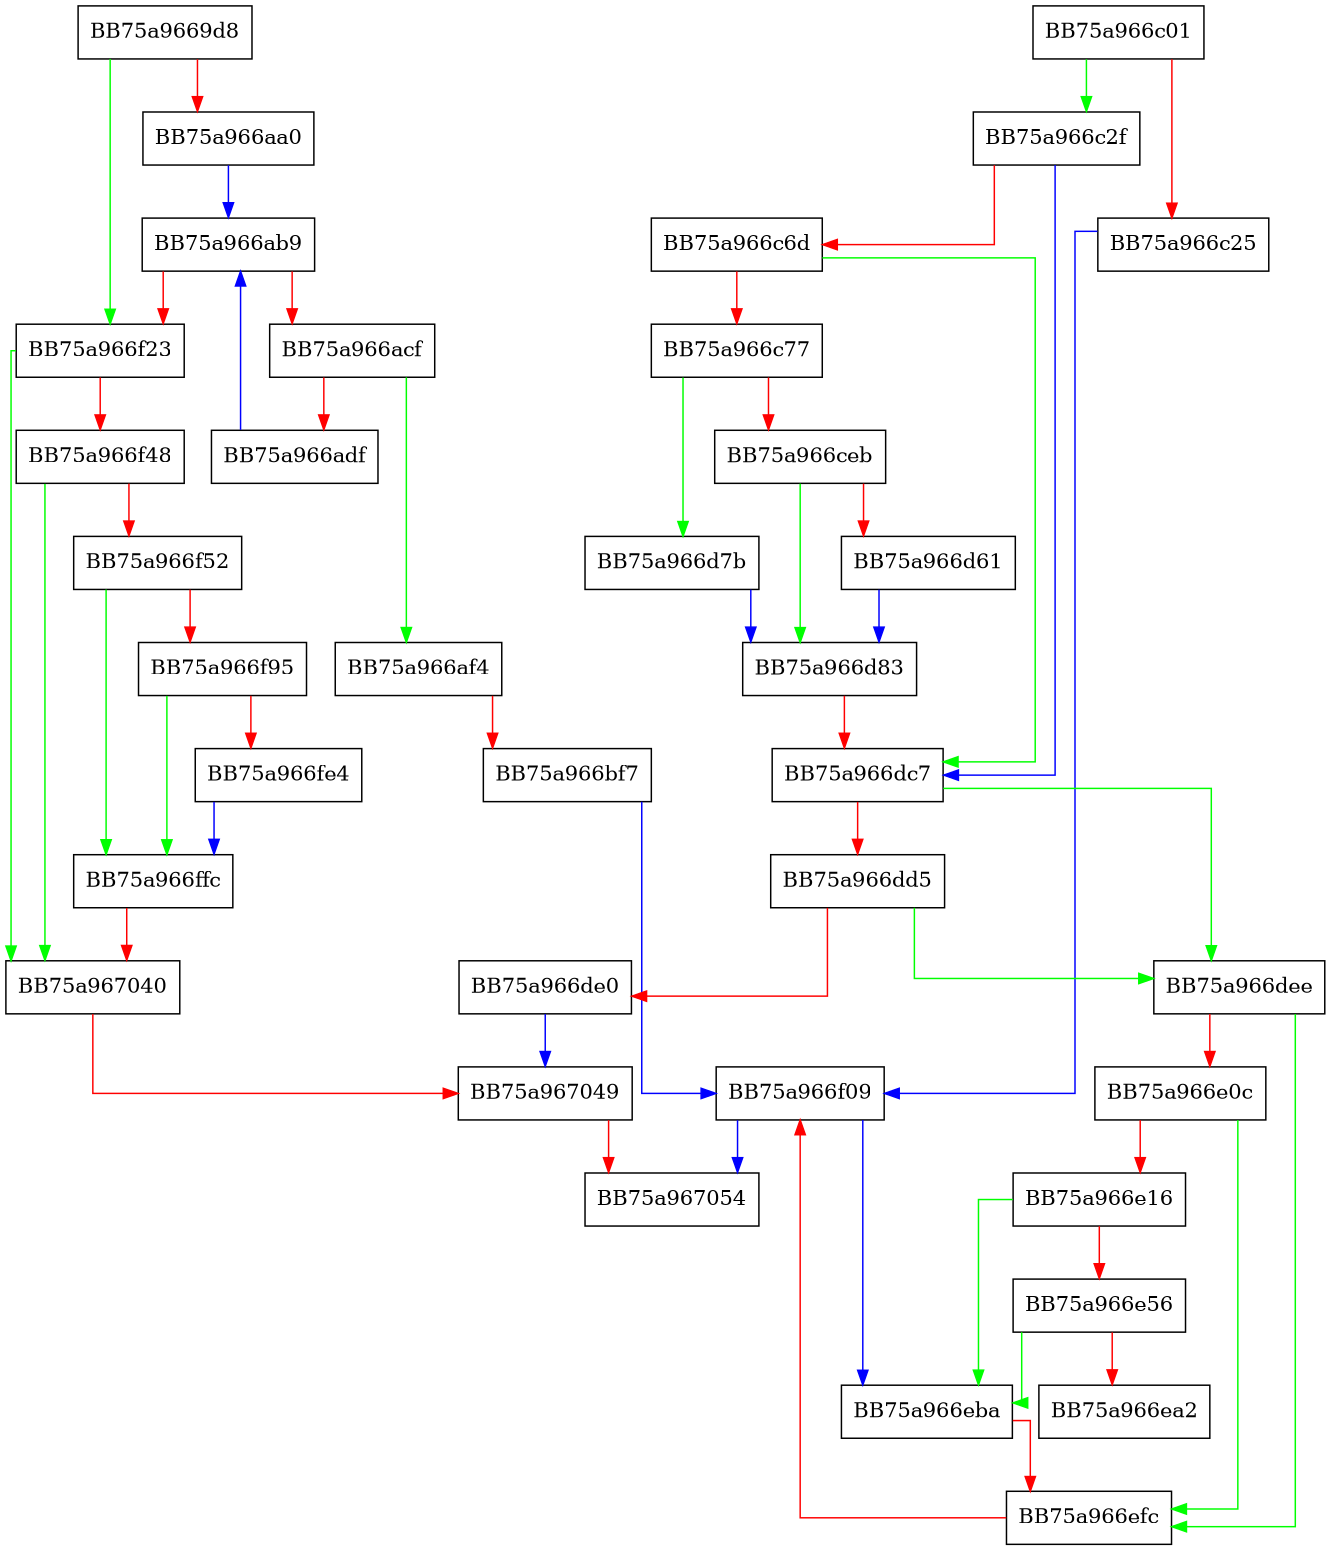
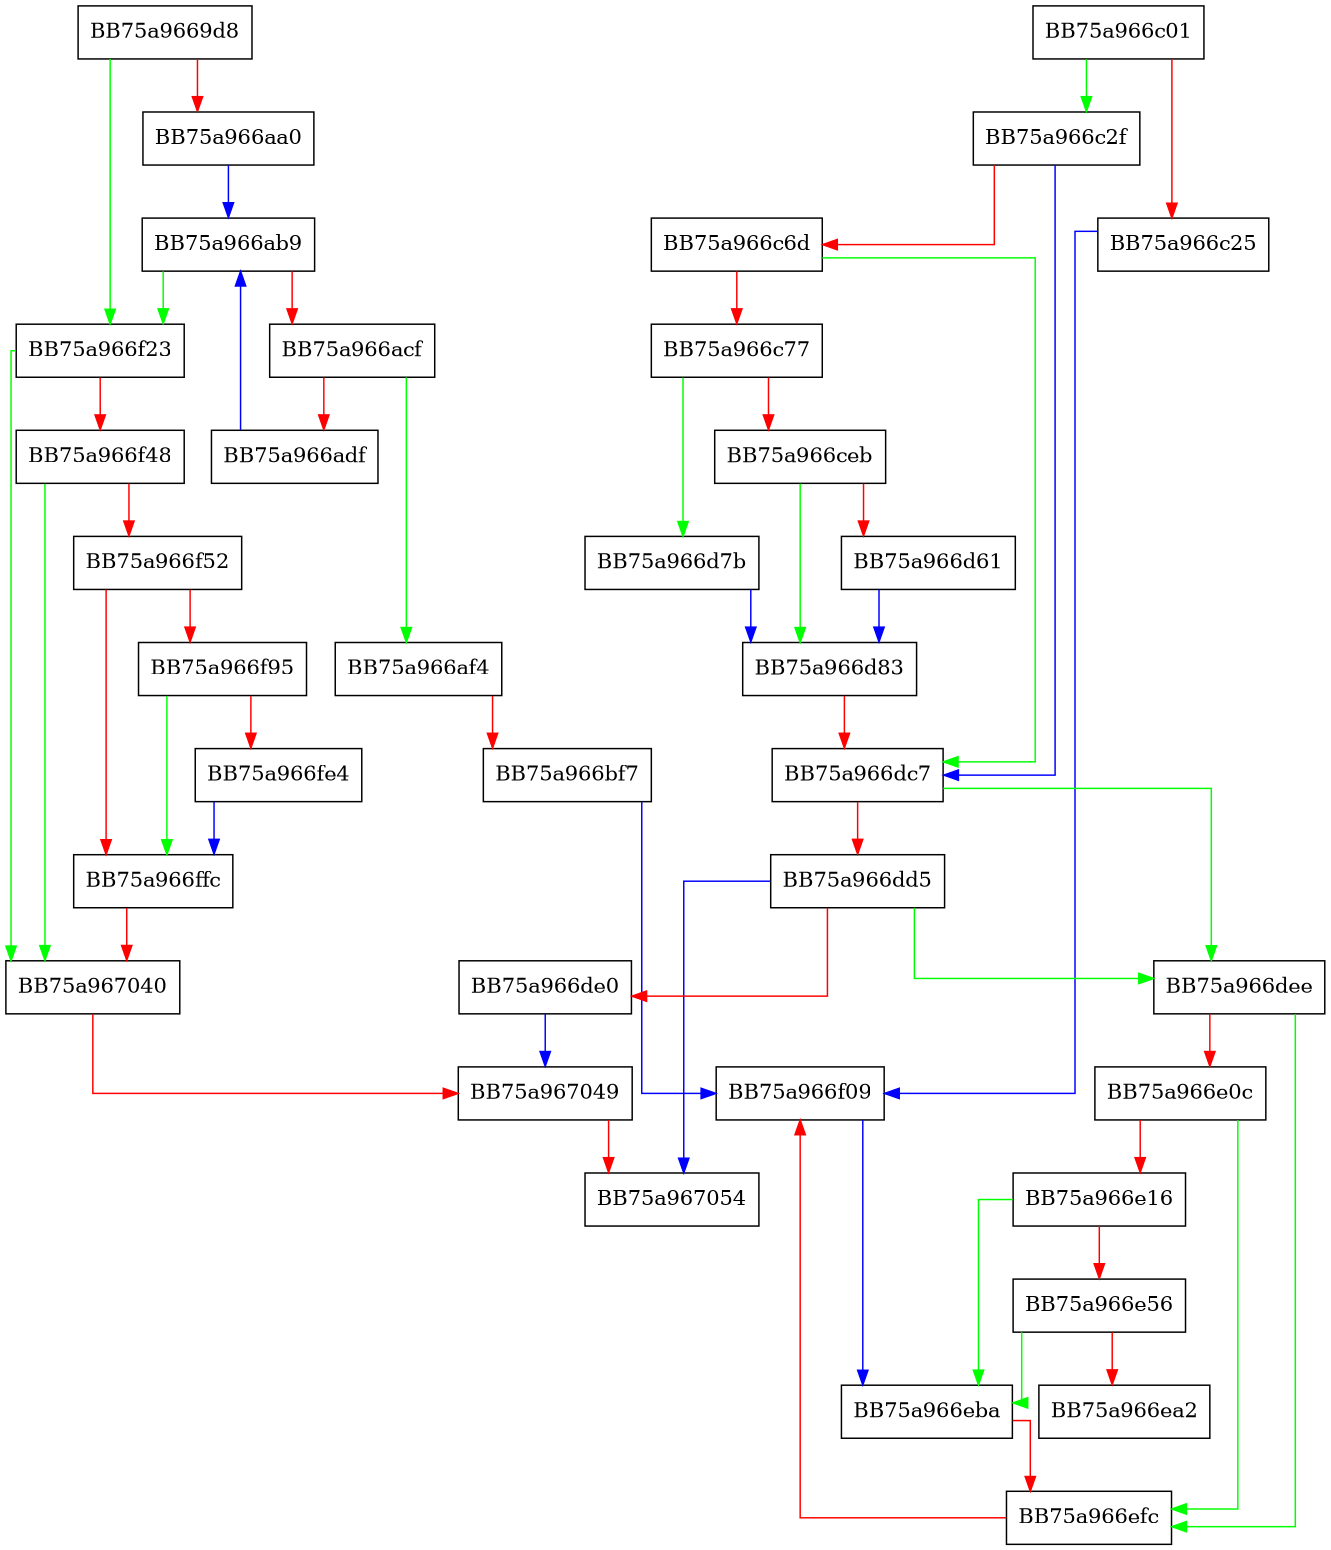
(163, 290) -> (163, 290)
(106, 715) -> (106, 715)
(738, 1139) -> (684, 976)
